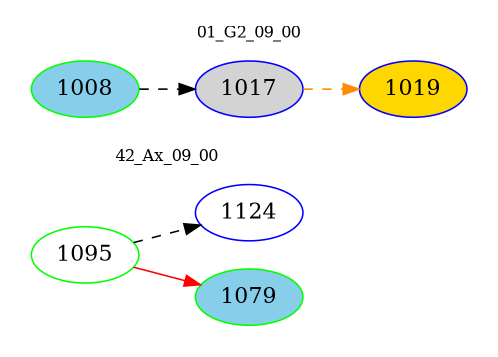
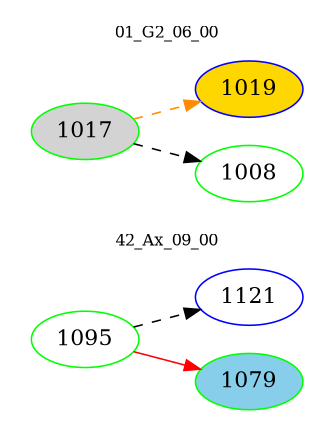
(249, 34) -> (167, 34)
(85, 89) -> (249, 174)
(159, 89) -> (159, 150)
(249, 89) -> (85, 131)
(249, 213) -> (249, 297)
